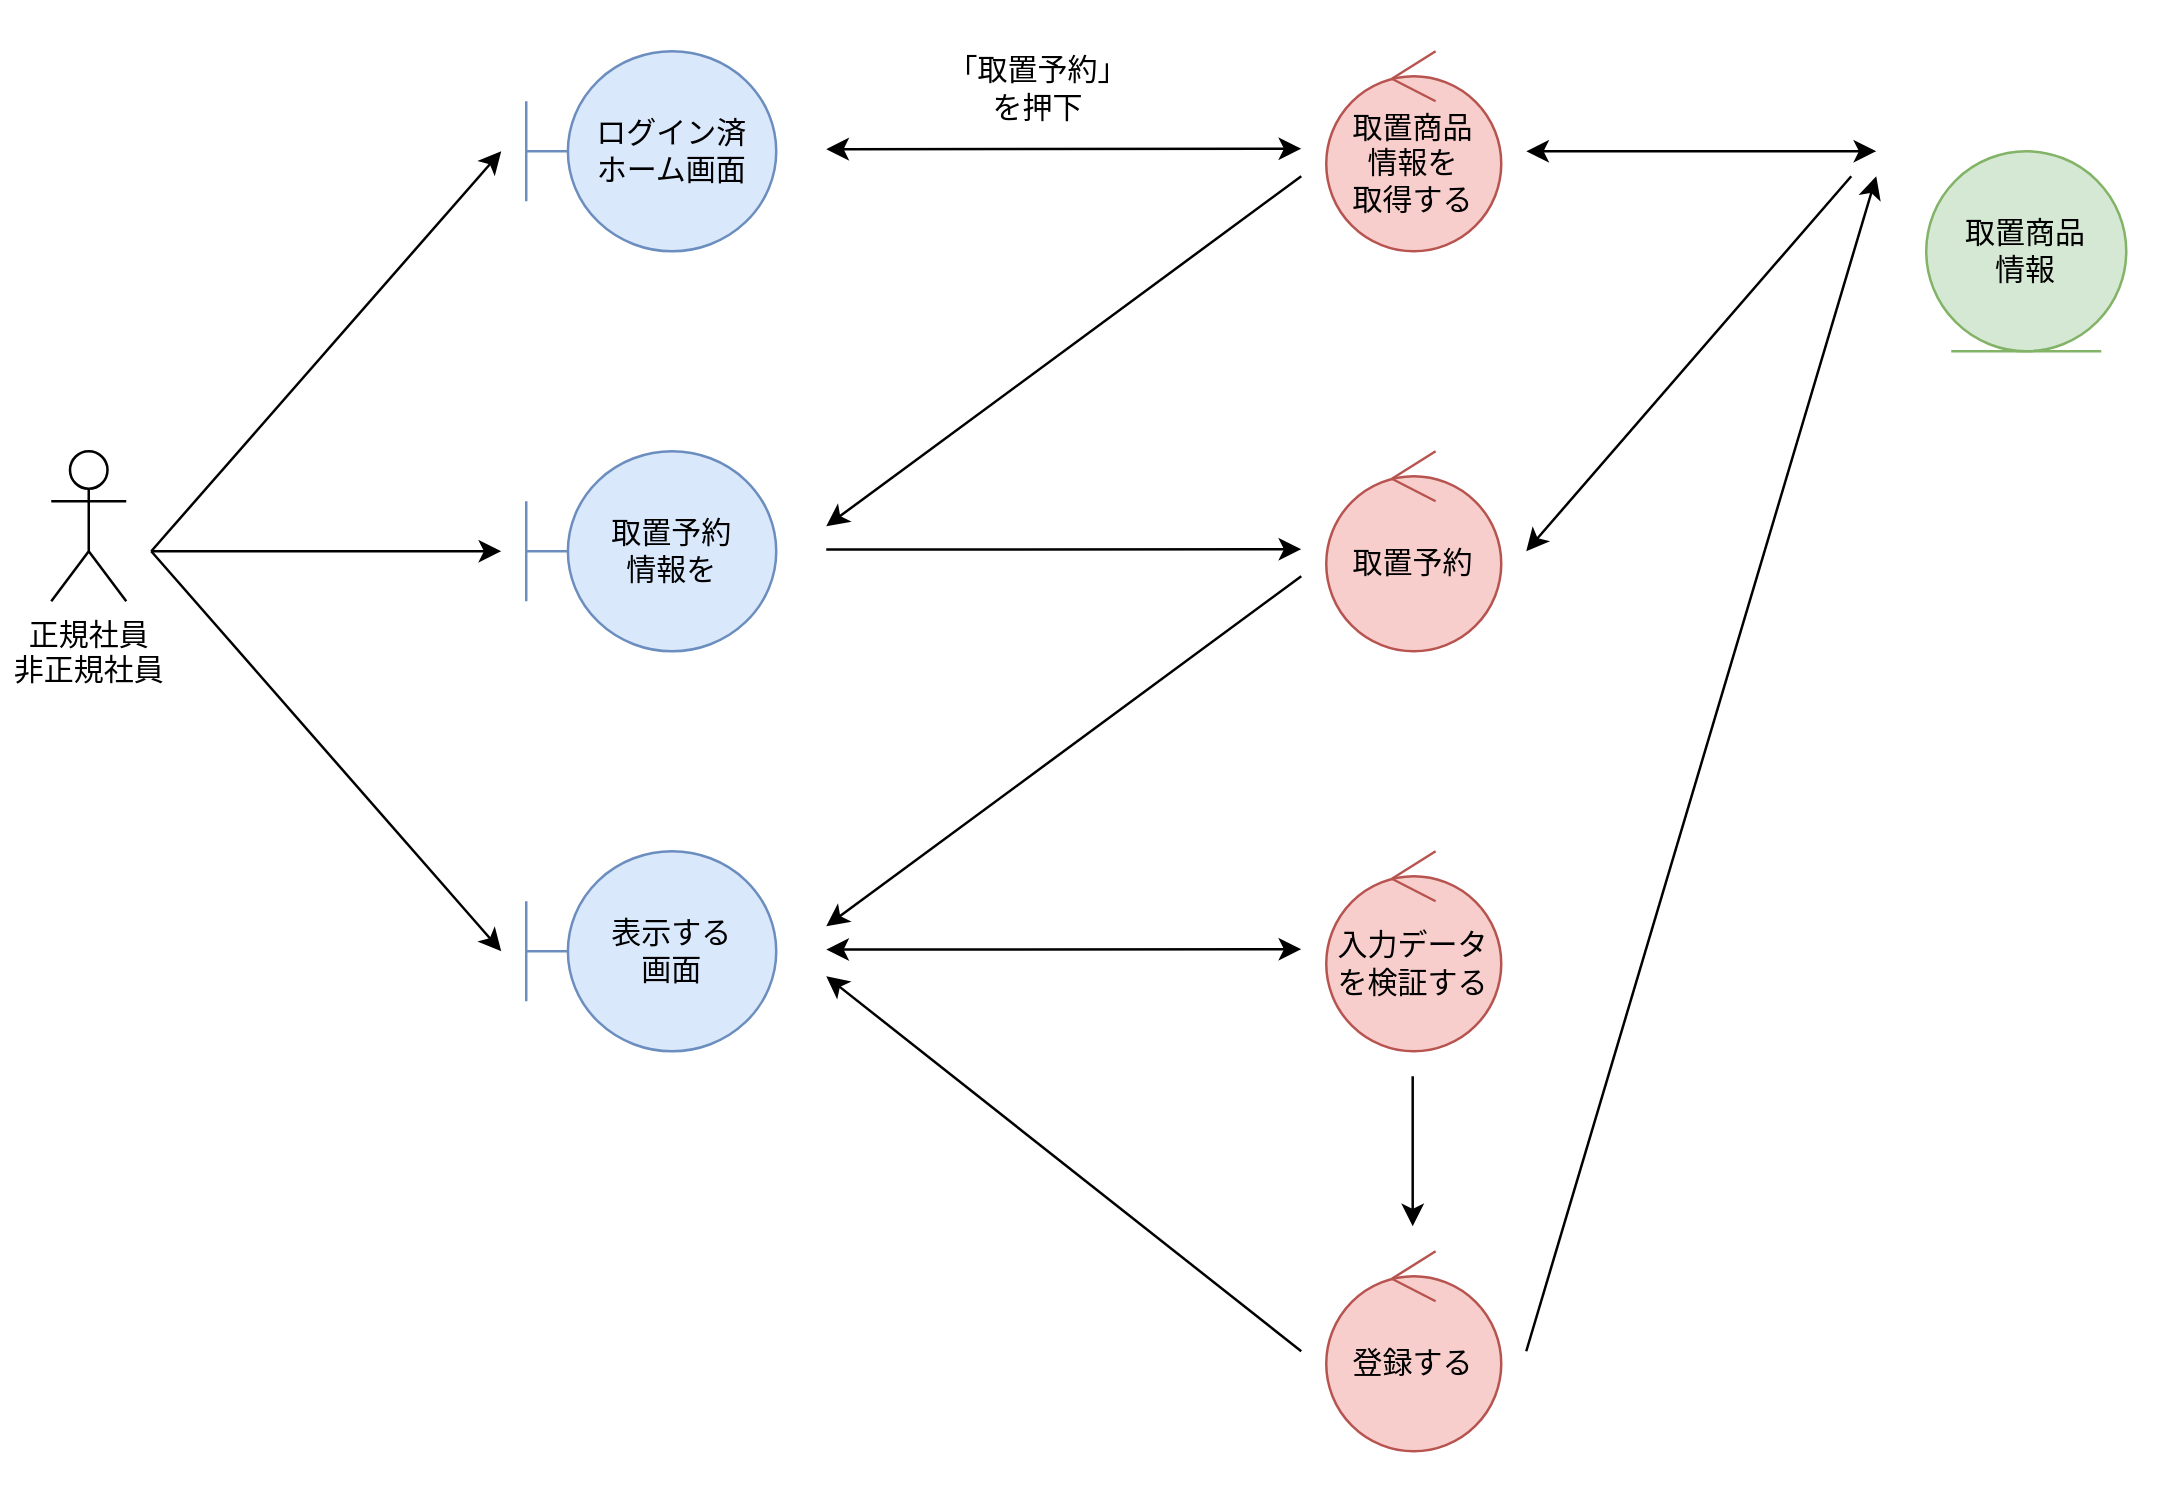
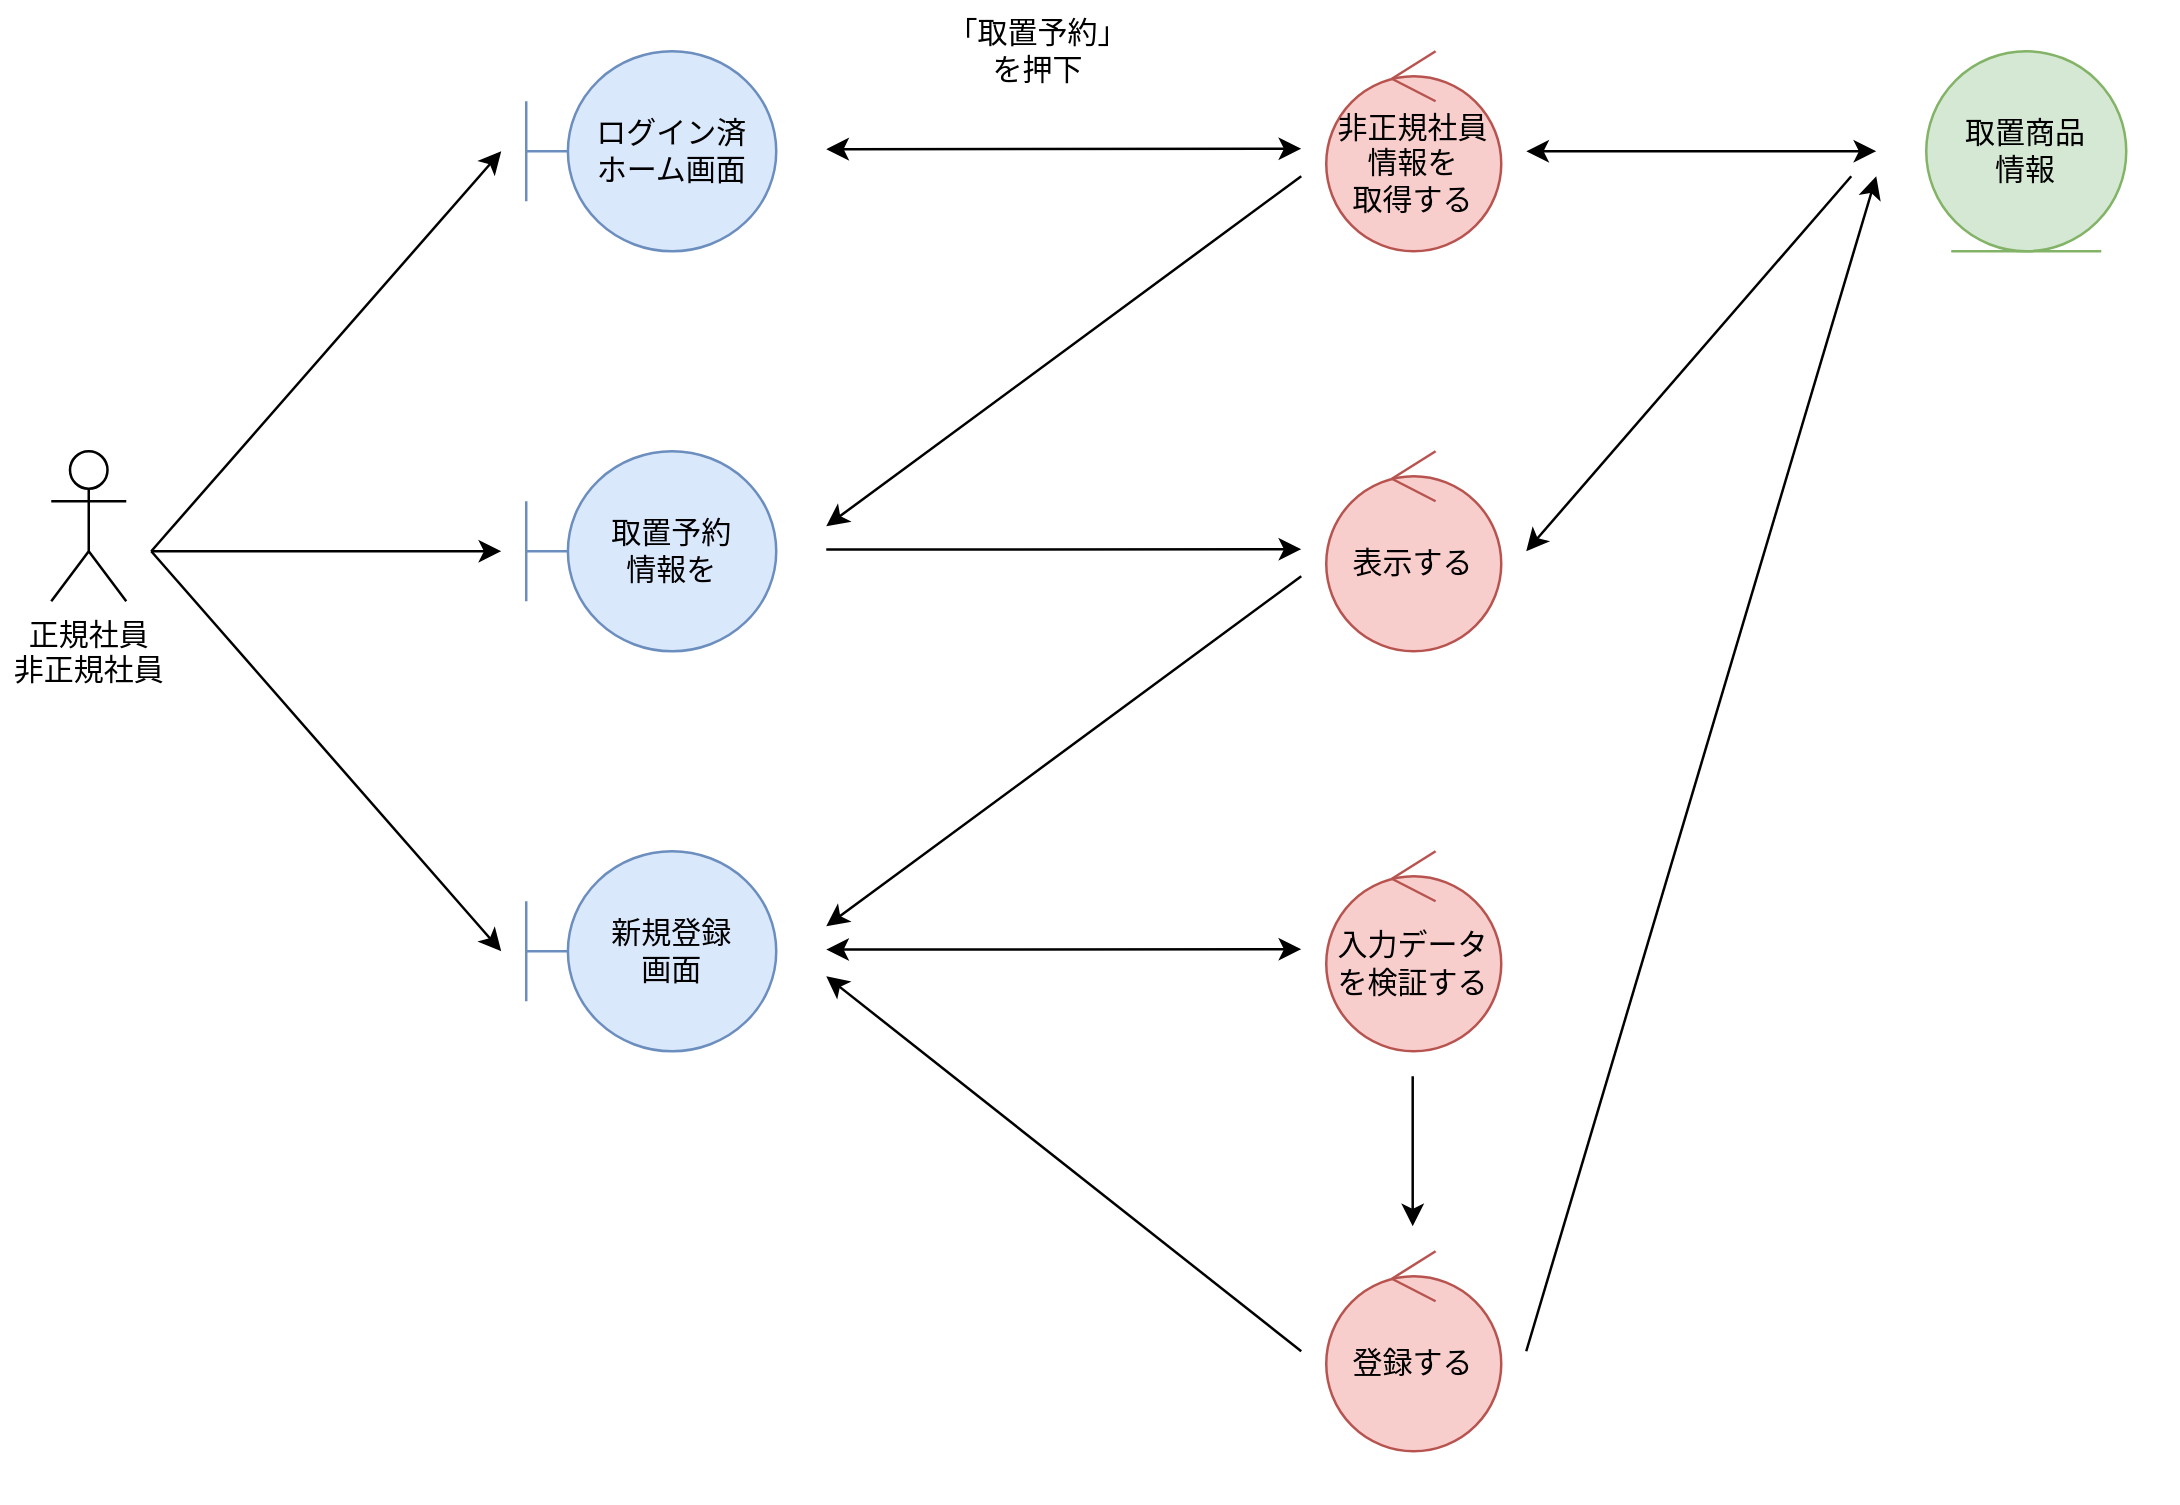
(1039, 89) -> (1039, 51)
(1414, 164) -> (1414, 164)
(2026, 251) -> (2026, 151)
(1414, 564) -> (1414, 564)
(673, 951) -> (673, 951)
